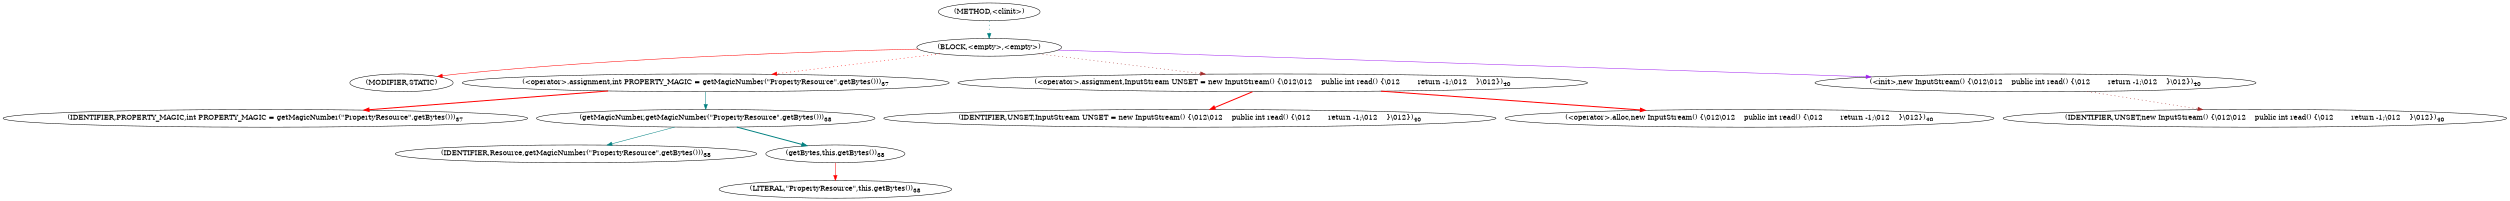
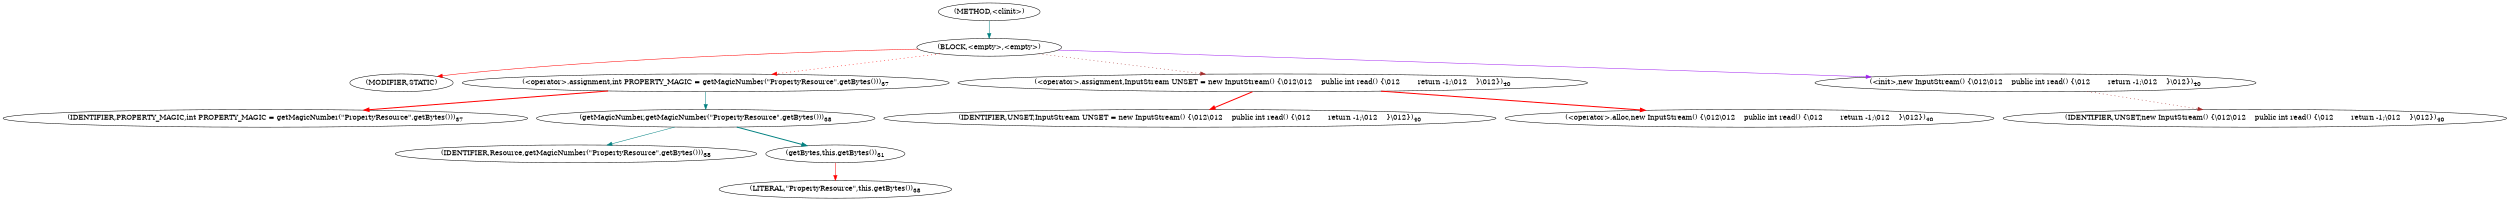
(989, 27) -> (989, 27)
(881, 153) -> (881, 153)
